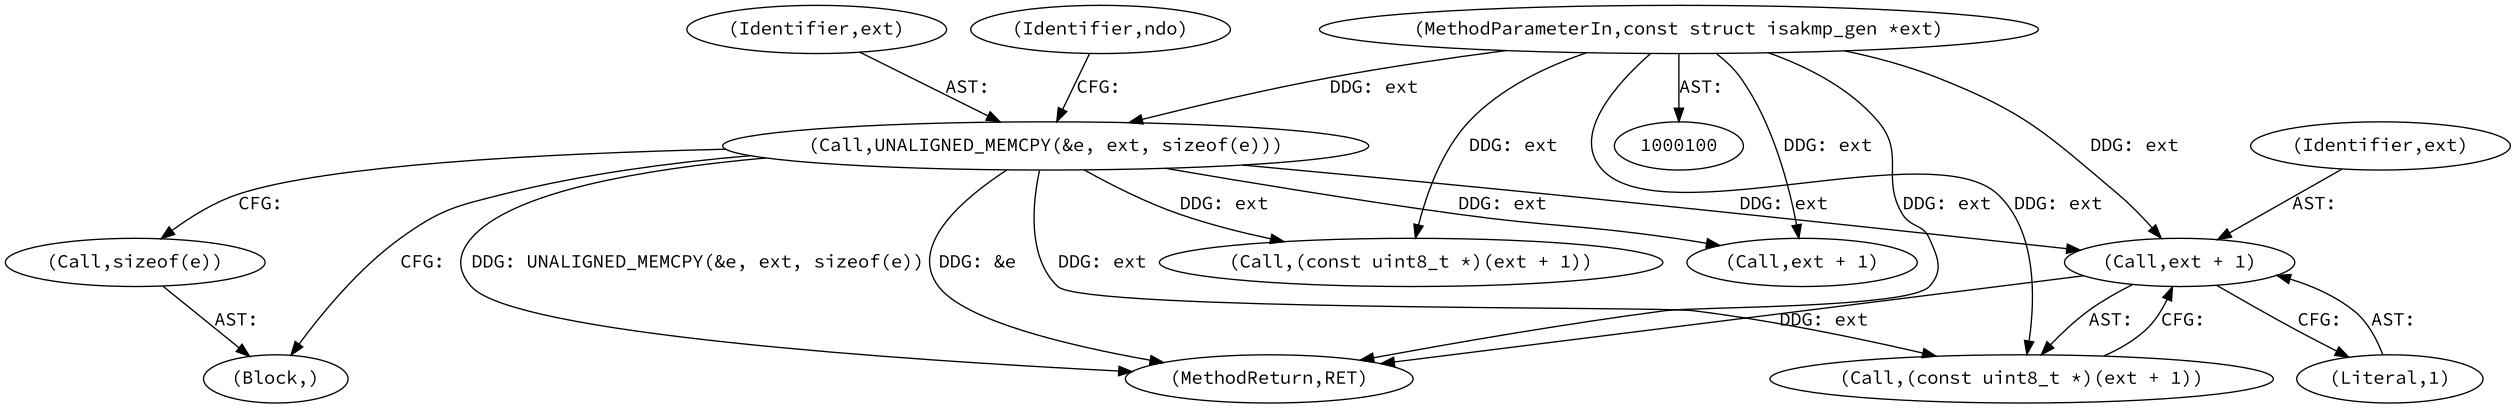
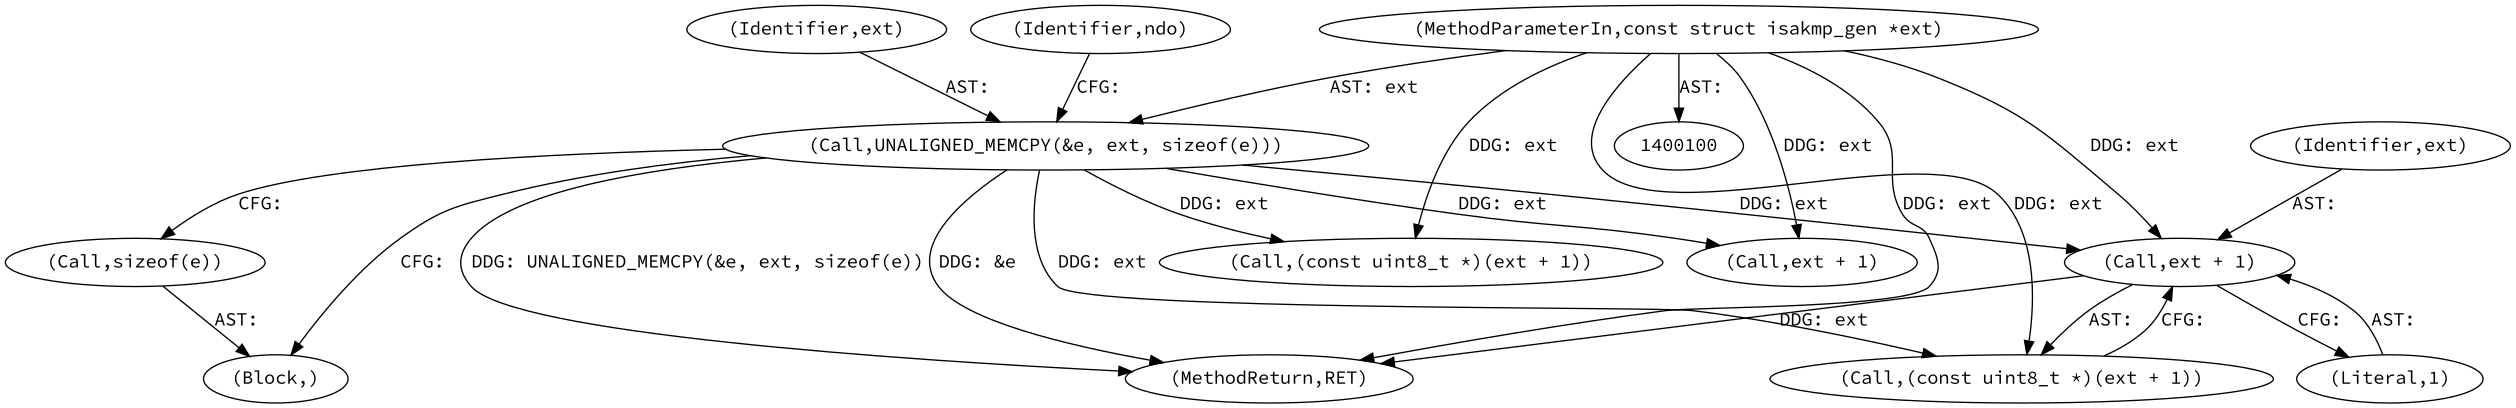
(1374, 88) -> (1374, 88)
(1679, 146) -> (1679, 146)
